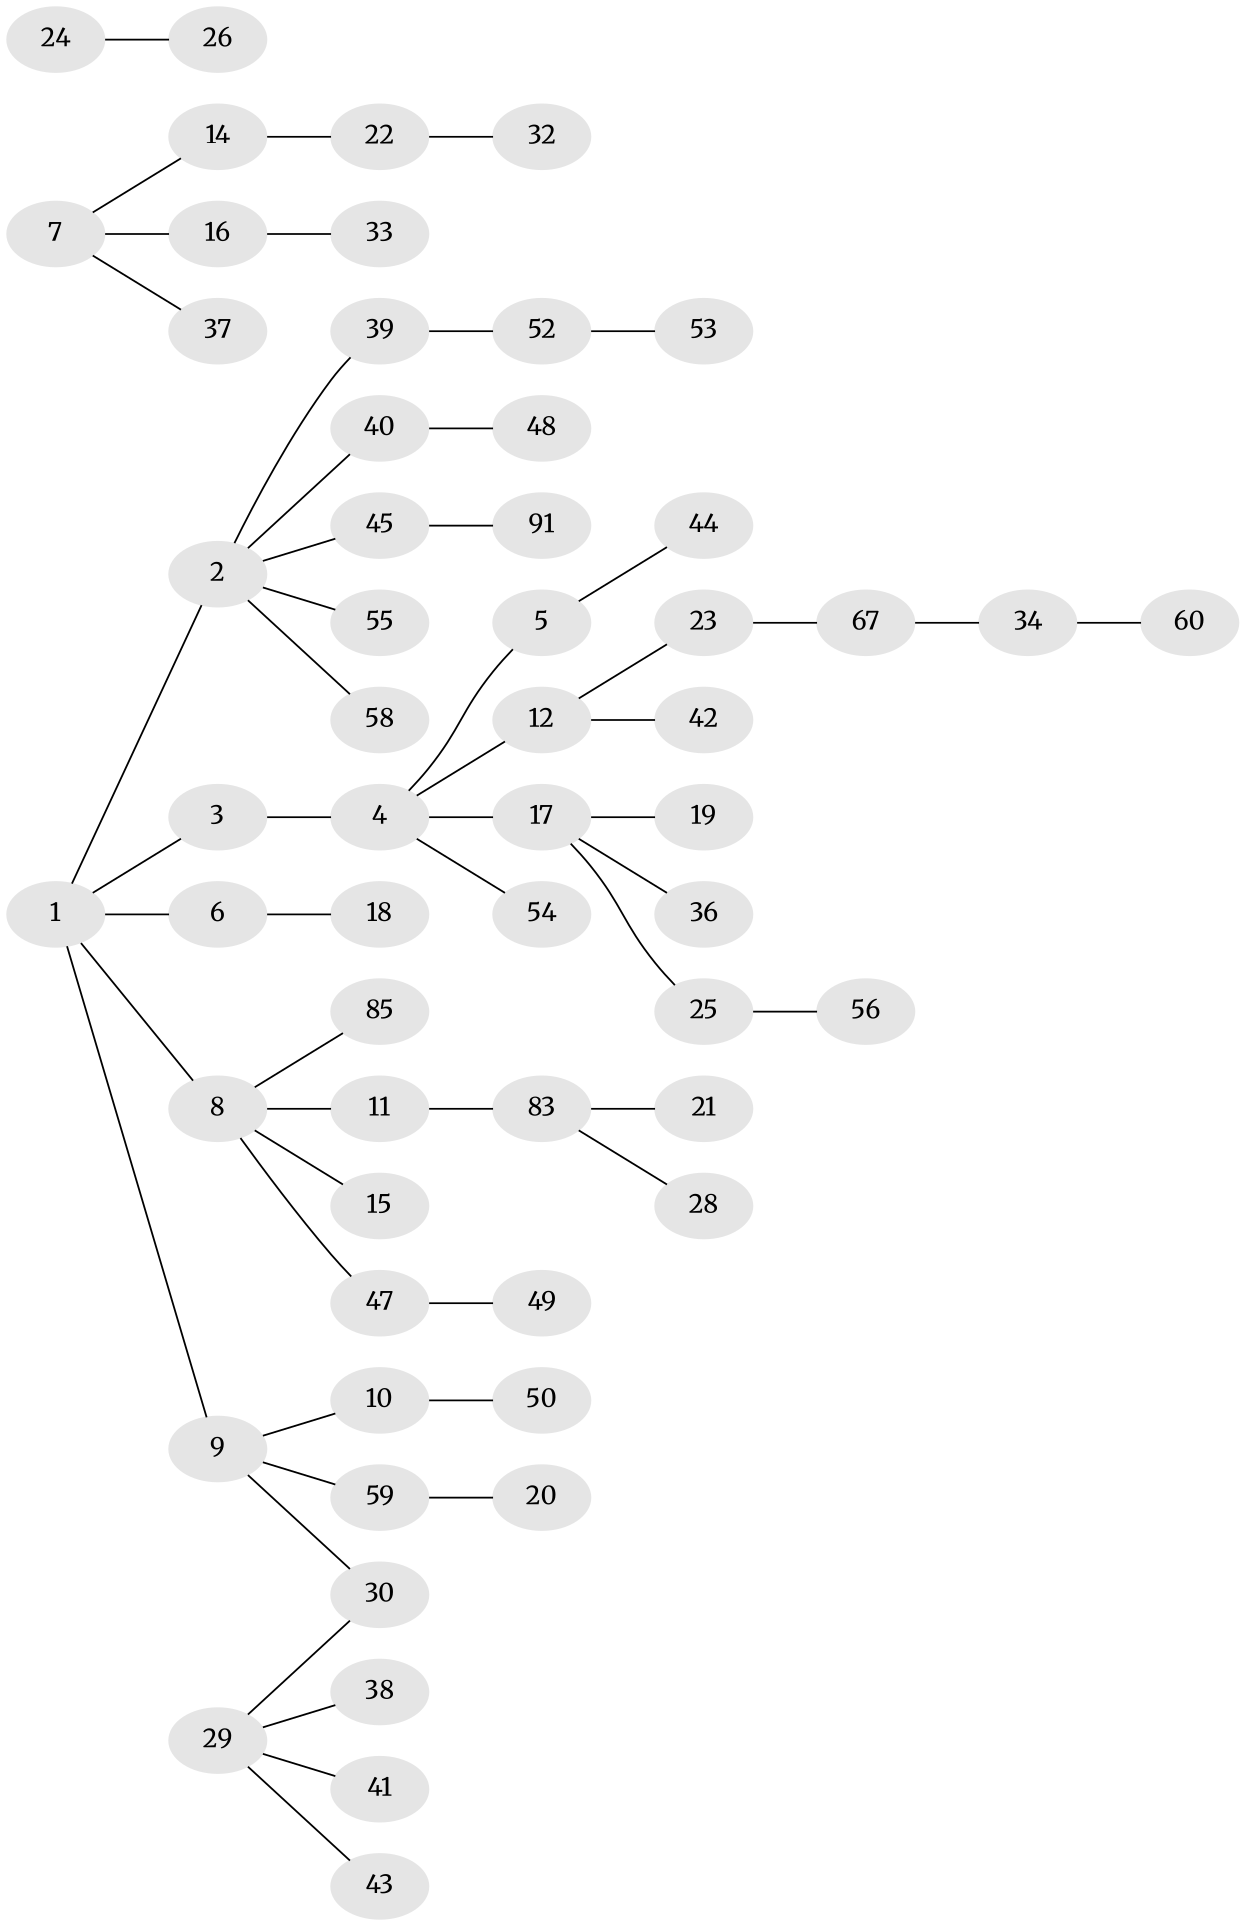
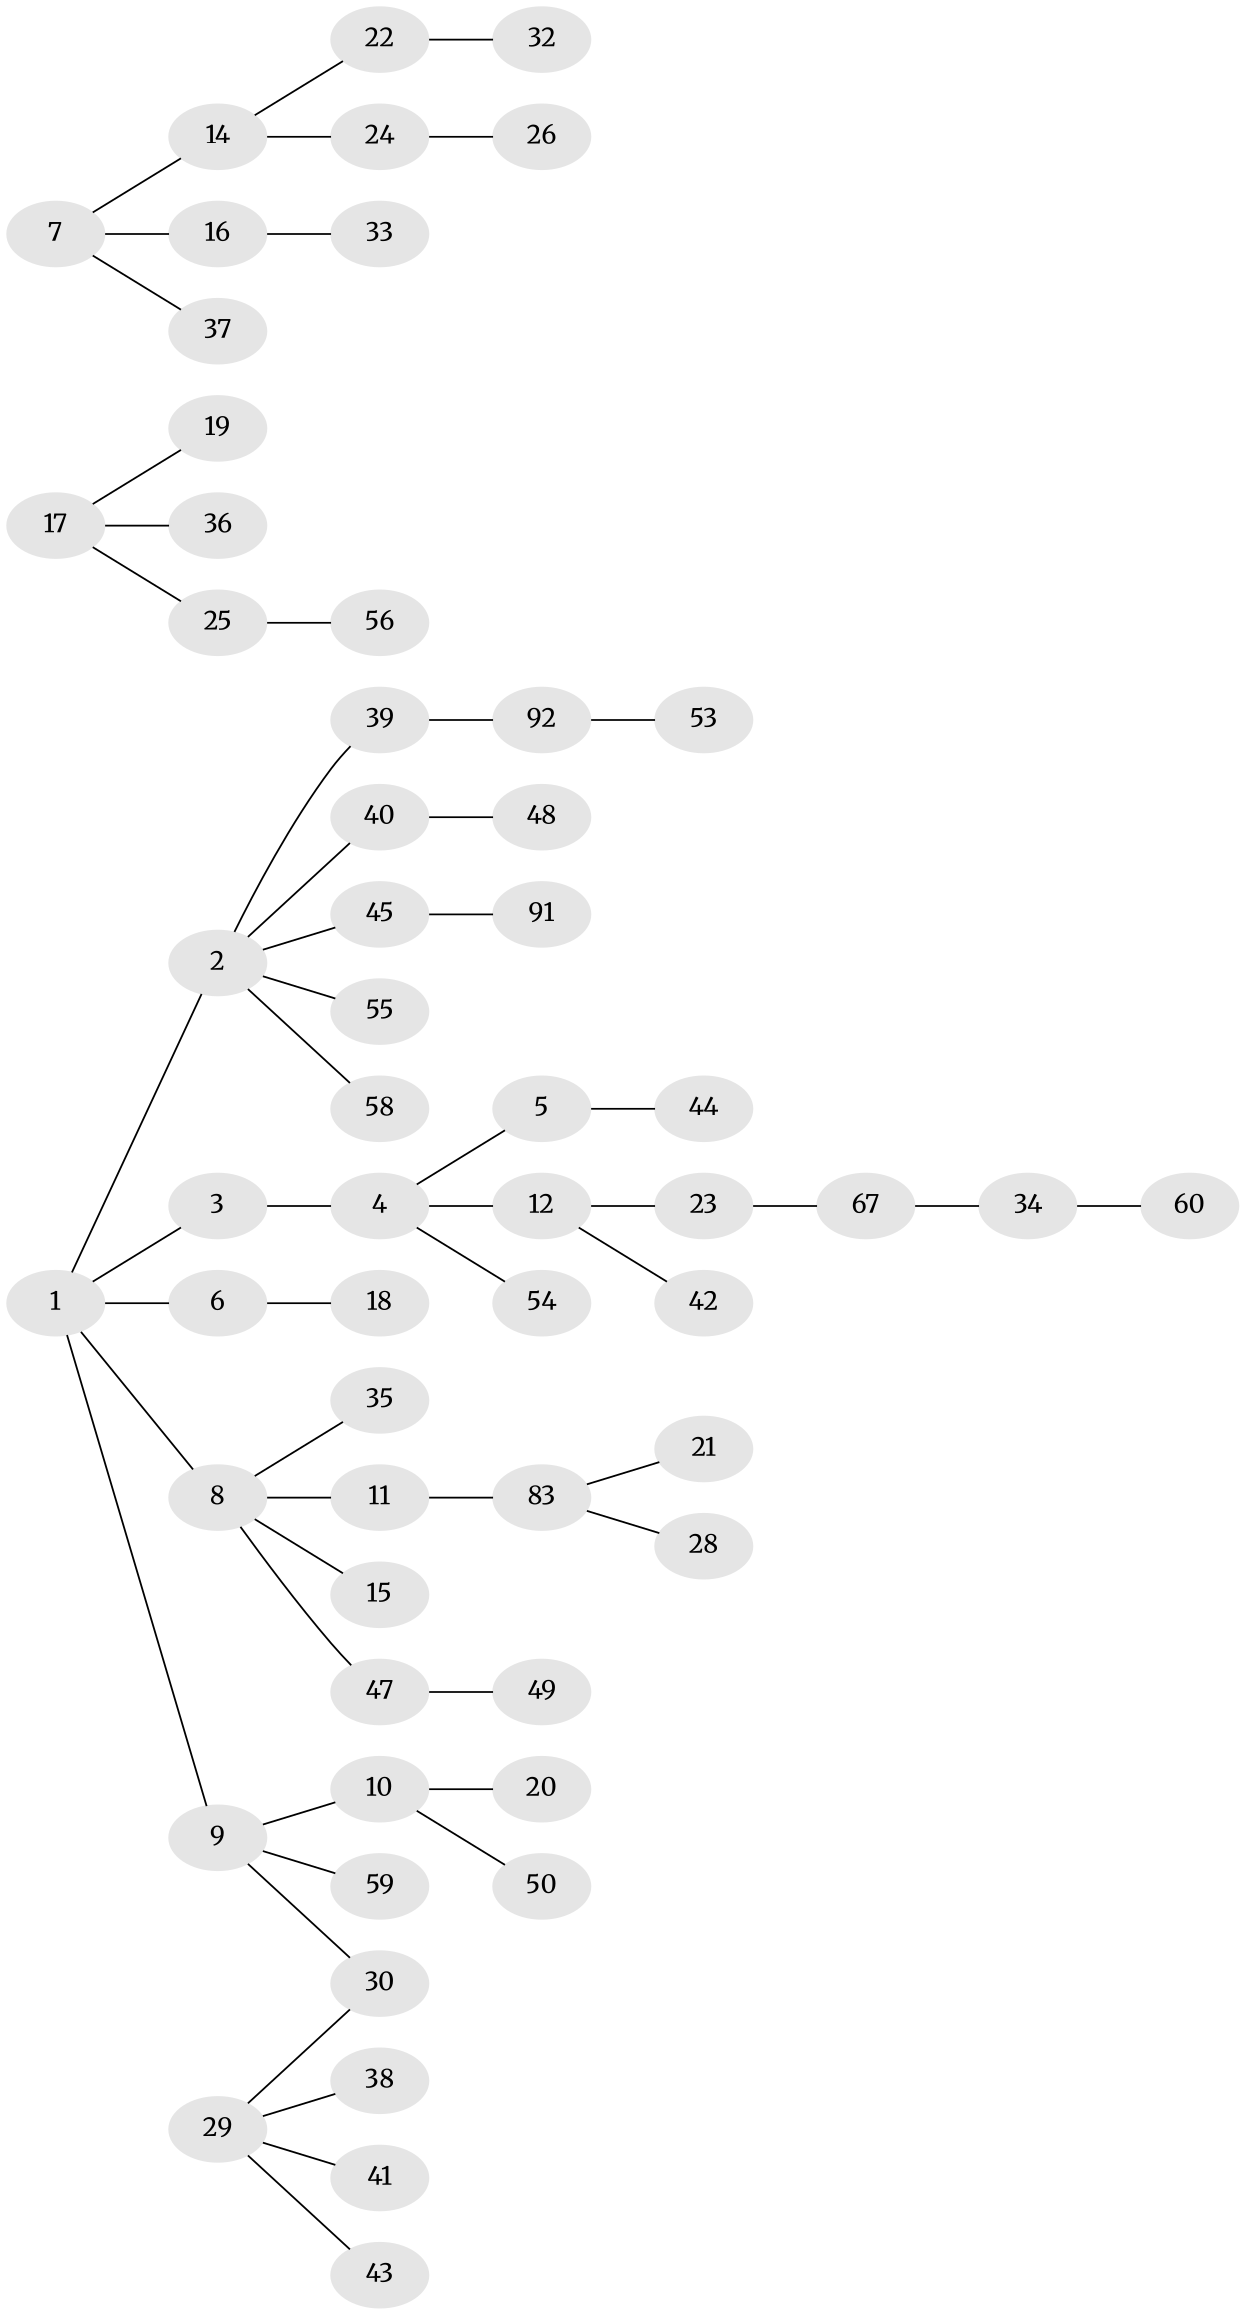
none -> (299, 137)
(542, 331) -> (542, 720)
(461, 817) -> none
(380, 1012) -> (380, 1400)
(461, 1498) -> (461, 1789)
